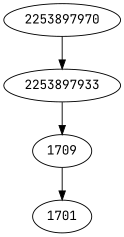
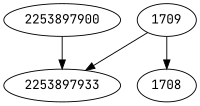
(62, 20) -> (62, 20)
(62, 114) -> (121, 49)
(62, 217) -> (167, 86)
